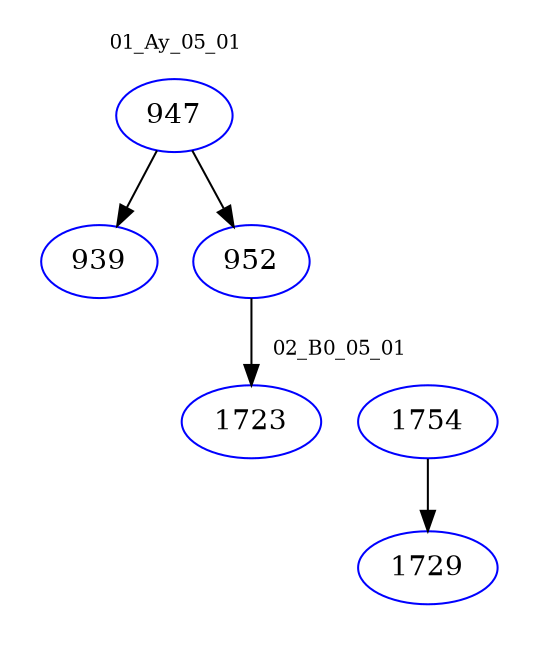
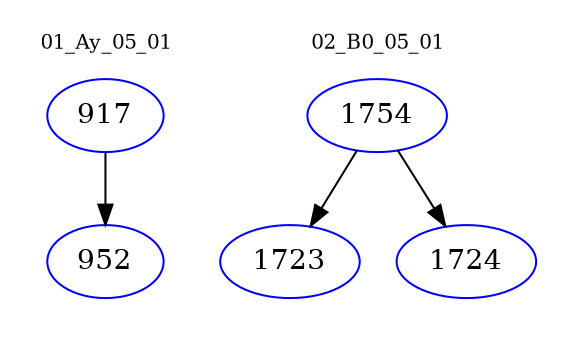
(174, 116) -> (105, 116)
(99, 262) -> none
(251, 343) -> (339, 179)
(428, 568) -> (466, 262)
